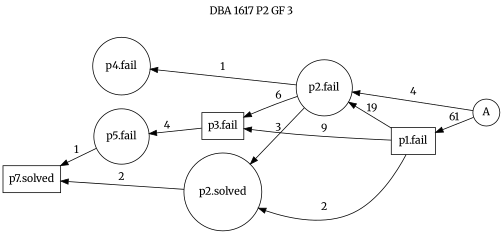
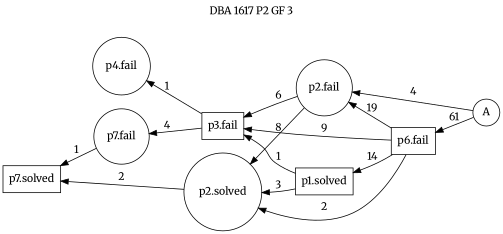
(227, 77) -> (177, 99)
(279, 128) -> (279, 128)
(122, 137) -> (122, 137)
(413, 141) -> (413, 141)
none -> (324, 181)
